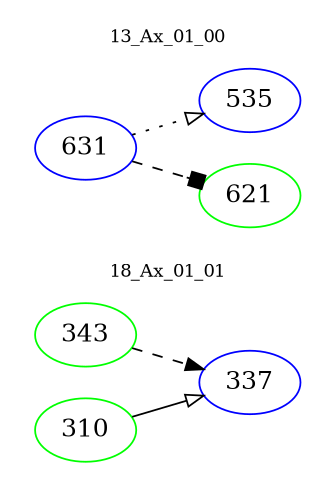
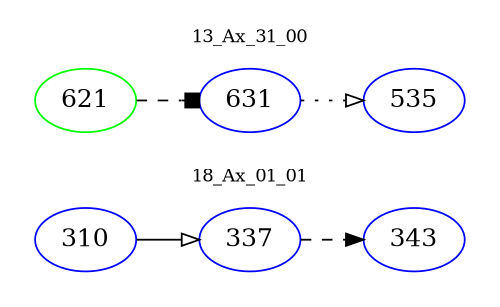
(168, 38) -> (250, 38)
(159, 169) -> (159, 100)
(86, 335) -> (414, 240)
(159, 356) -> (323, 240)
(86, 430) -> (86, 240)
